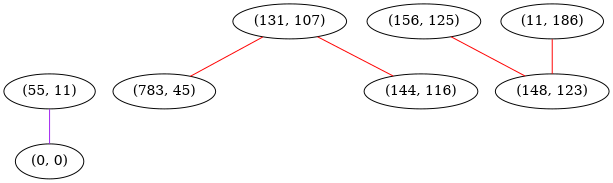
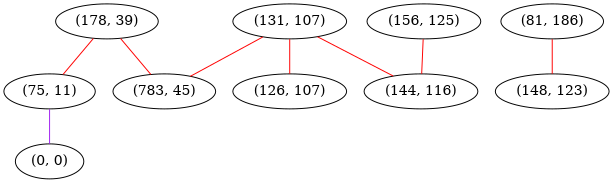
none -> (107, 21)
(552, 21) -> (552, 21)
(488, 56) -> (422, 56)
(50, 91) -> (50, 91)
none -> (290, 91)
